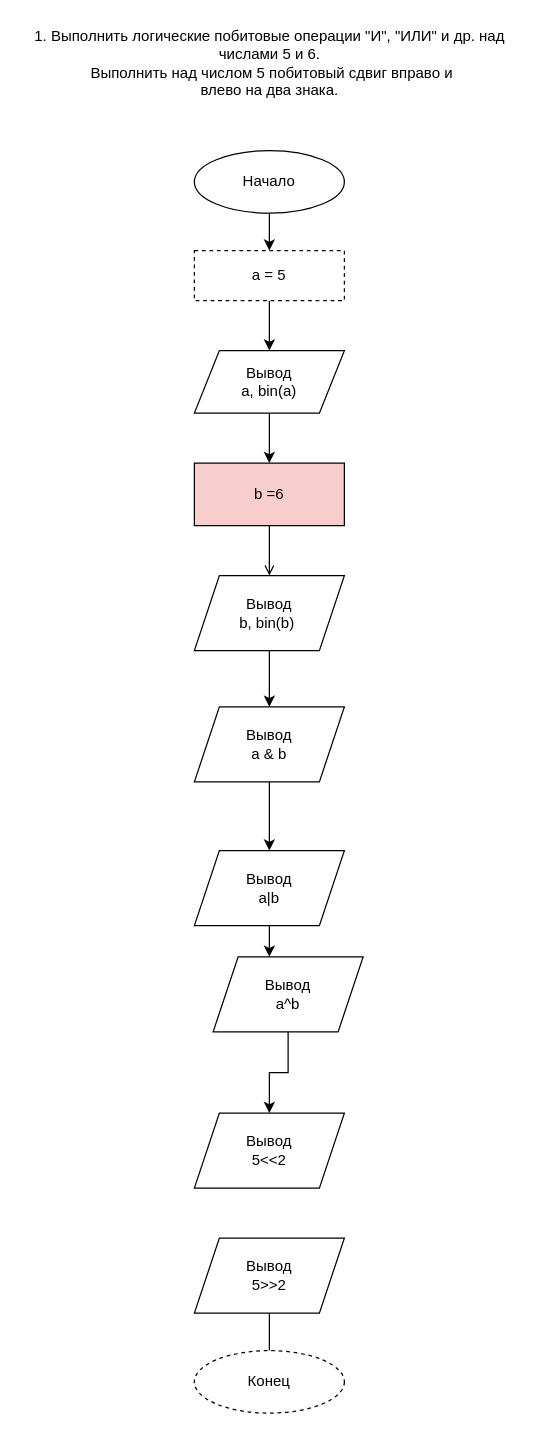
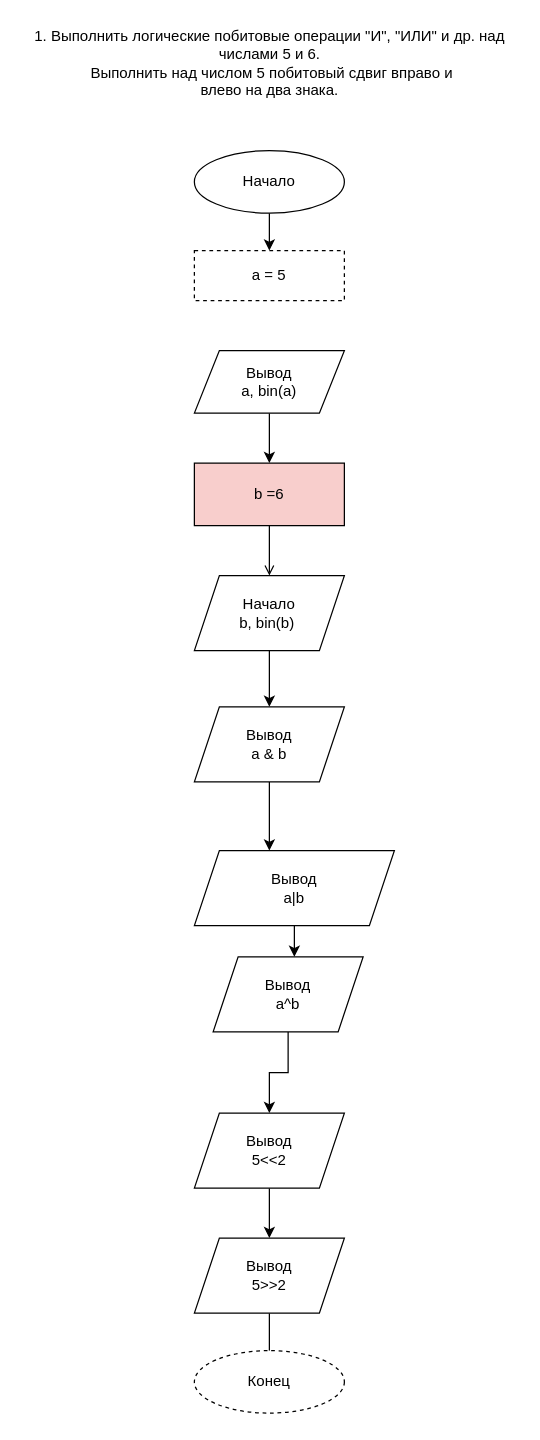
(269, 322) -> none
(269, 613) -> (269, 613)
(269, 888) -> (294, 888)
none -> (269, 1209)
